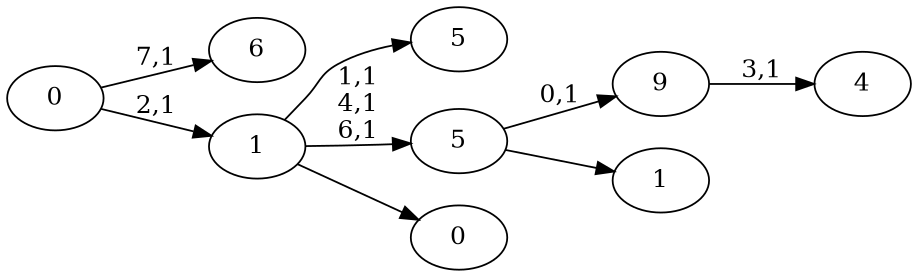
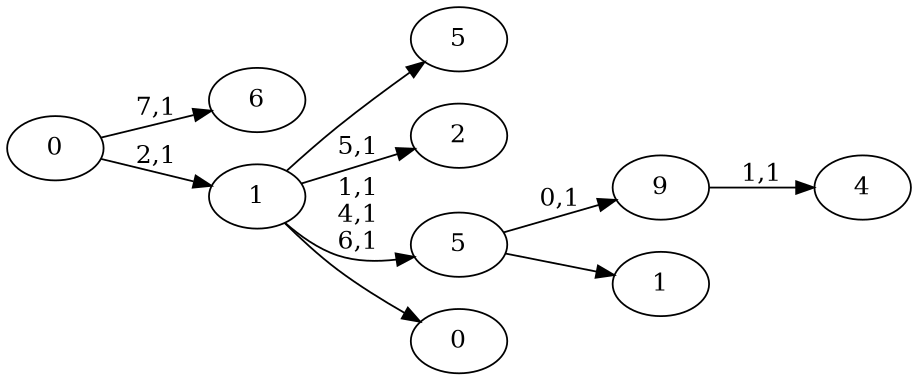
(762, 71) -> (762, 174)
none -> (459, 136)
